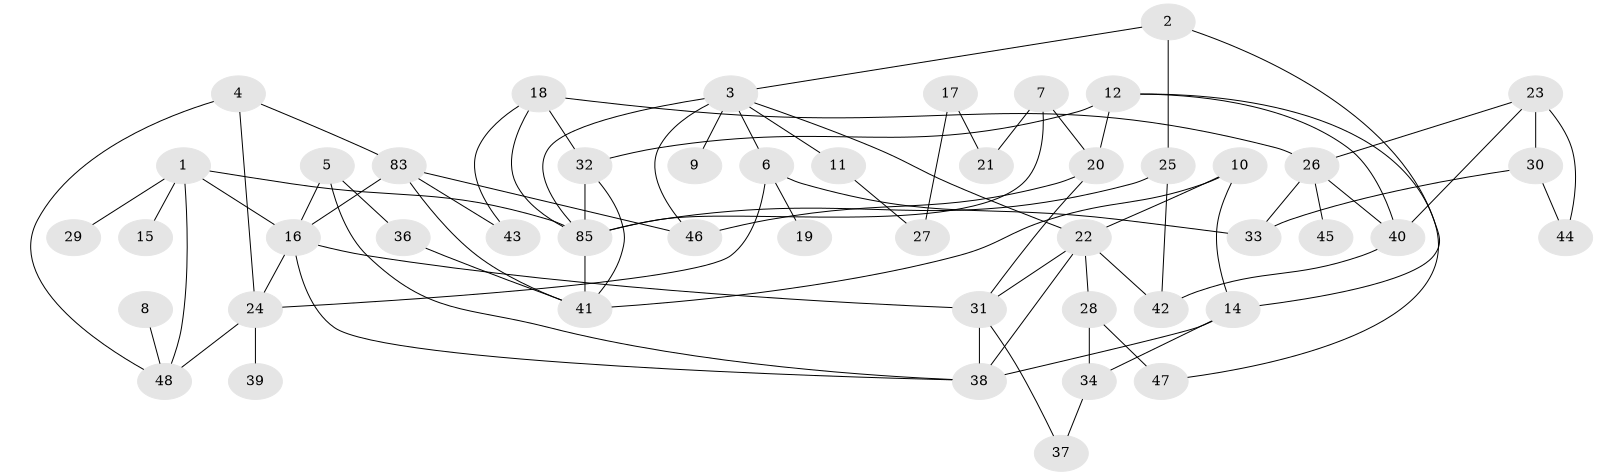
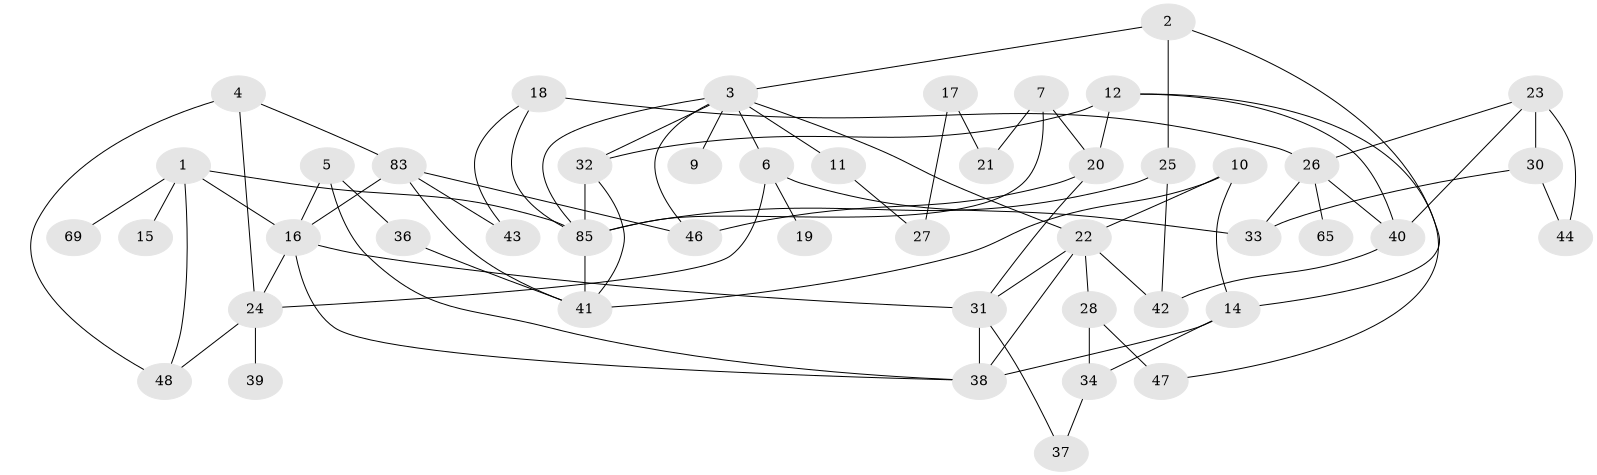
(562, 130) -> (658, 130)
(74, 238) -> (74, 238)
(1326, 238) -> (1326, 238)
(146, 310) -> none
